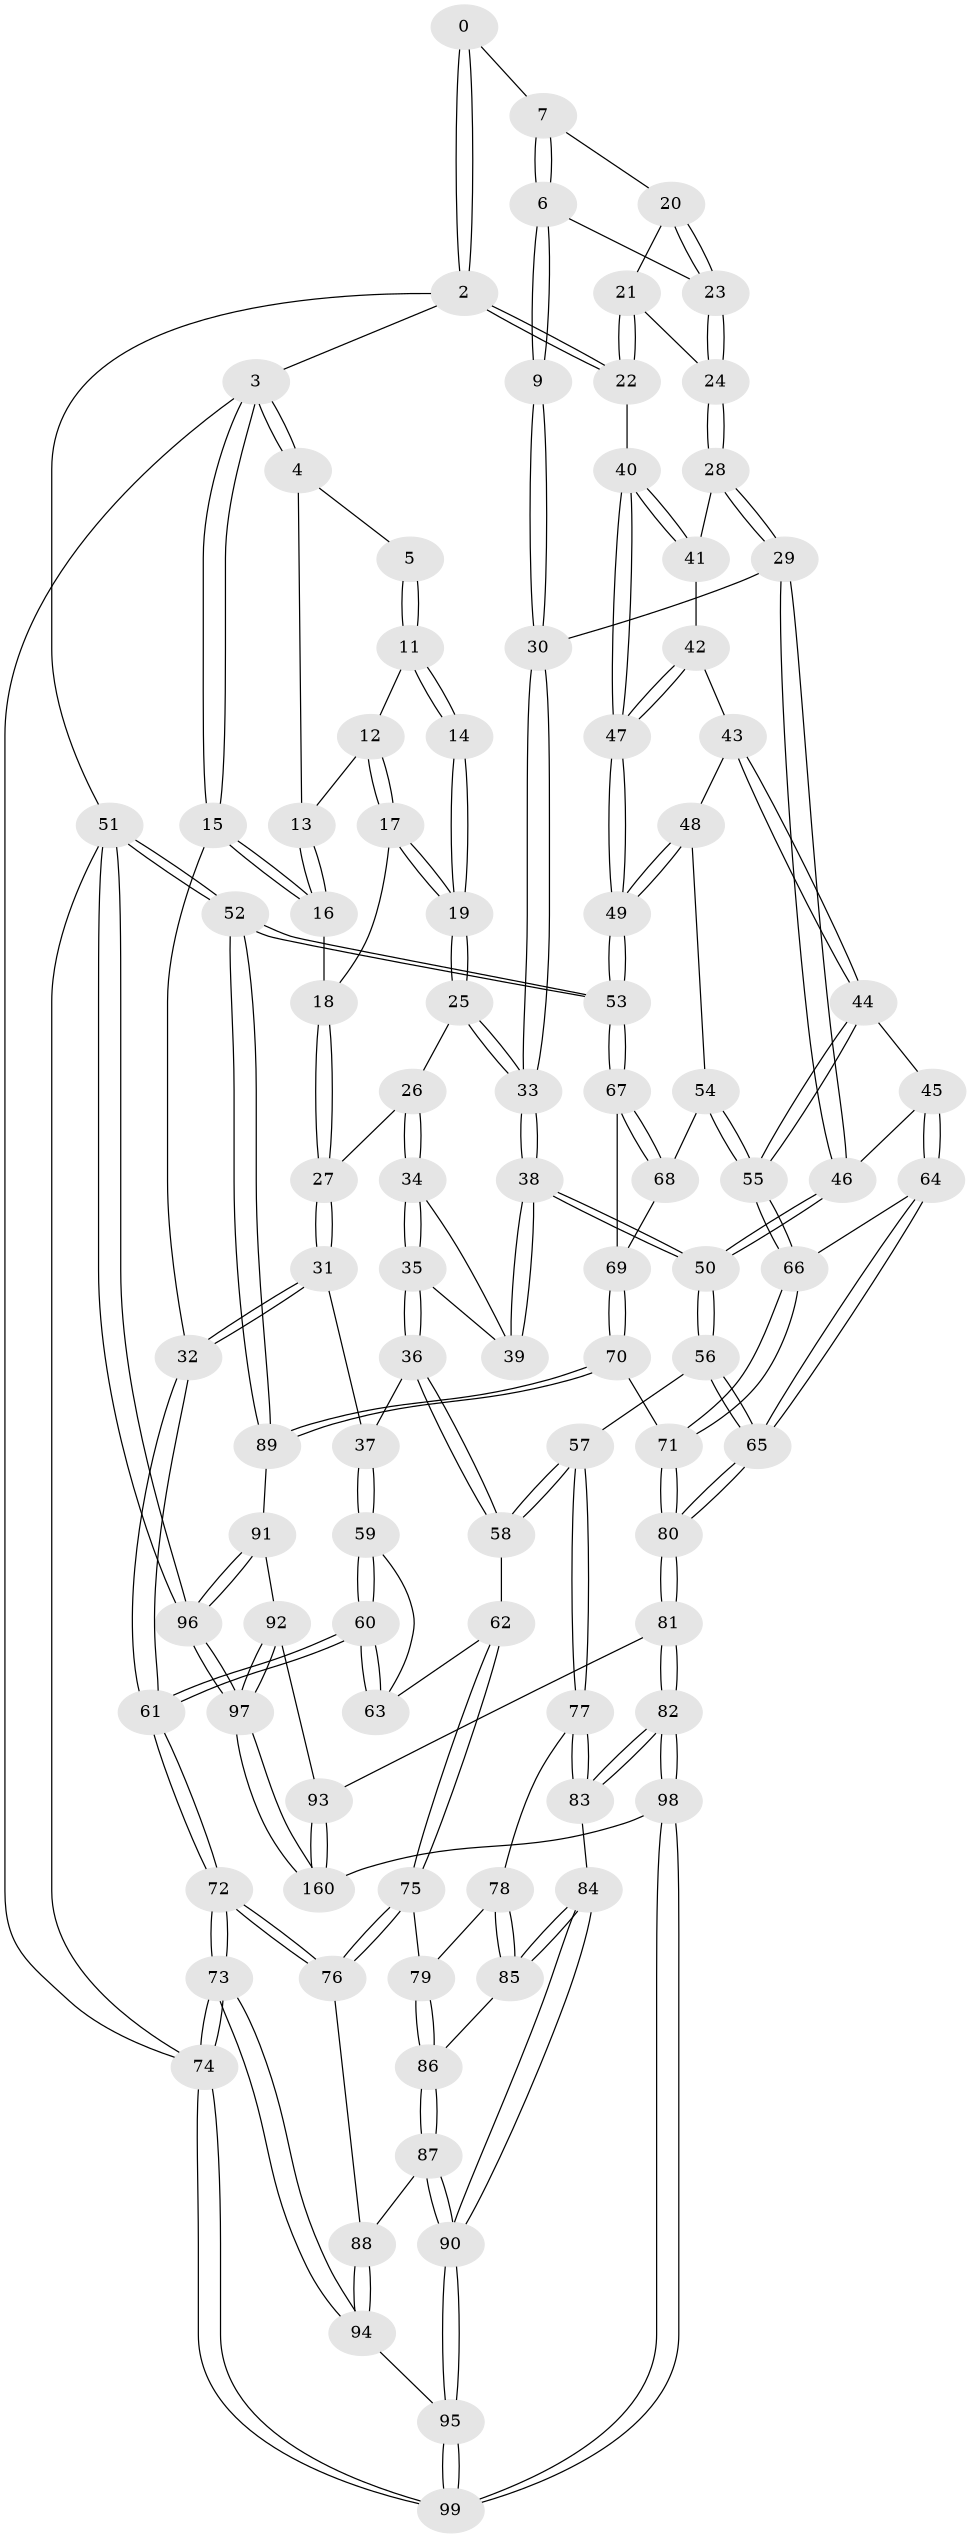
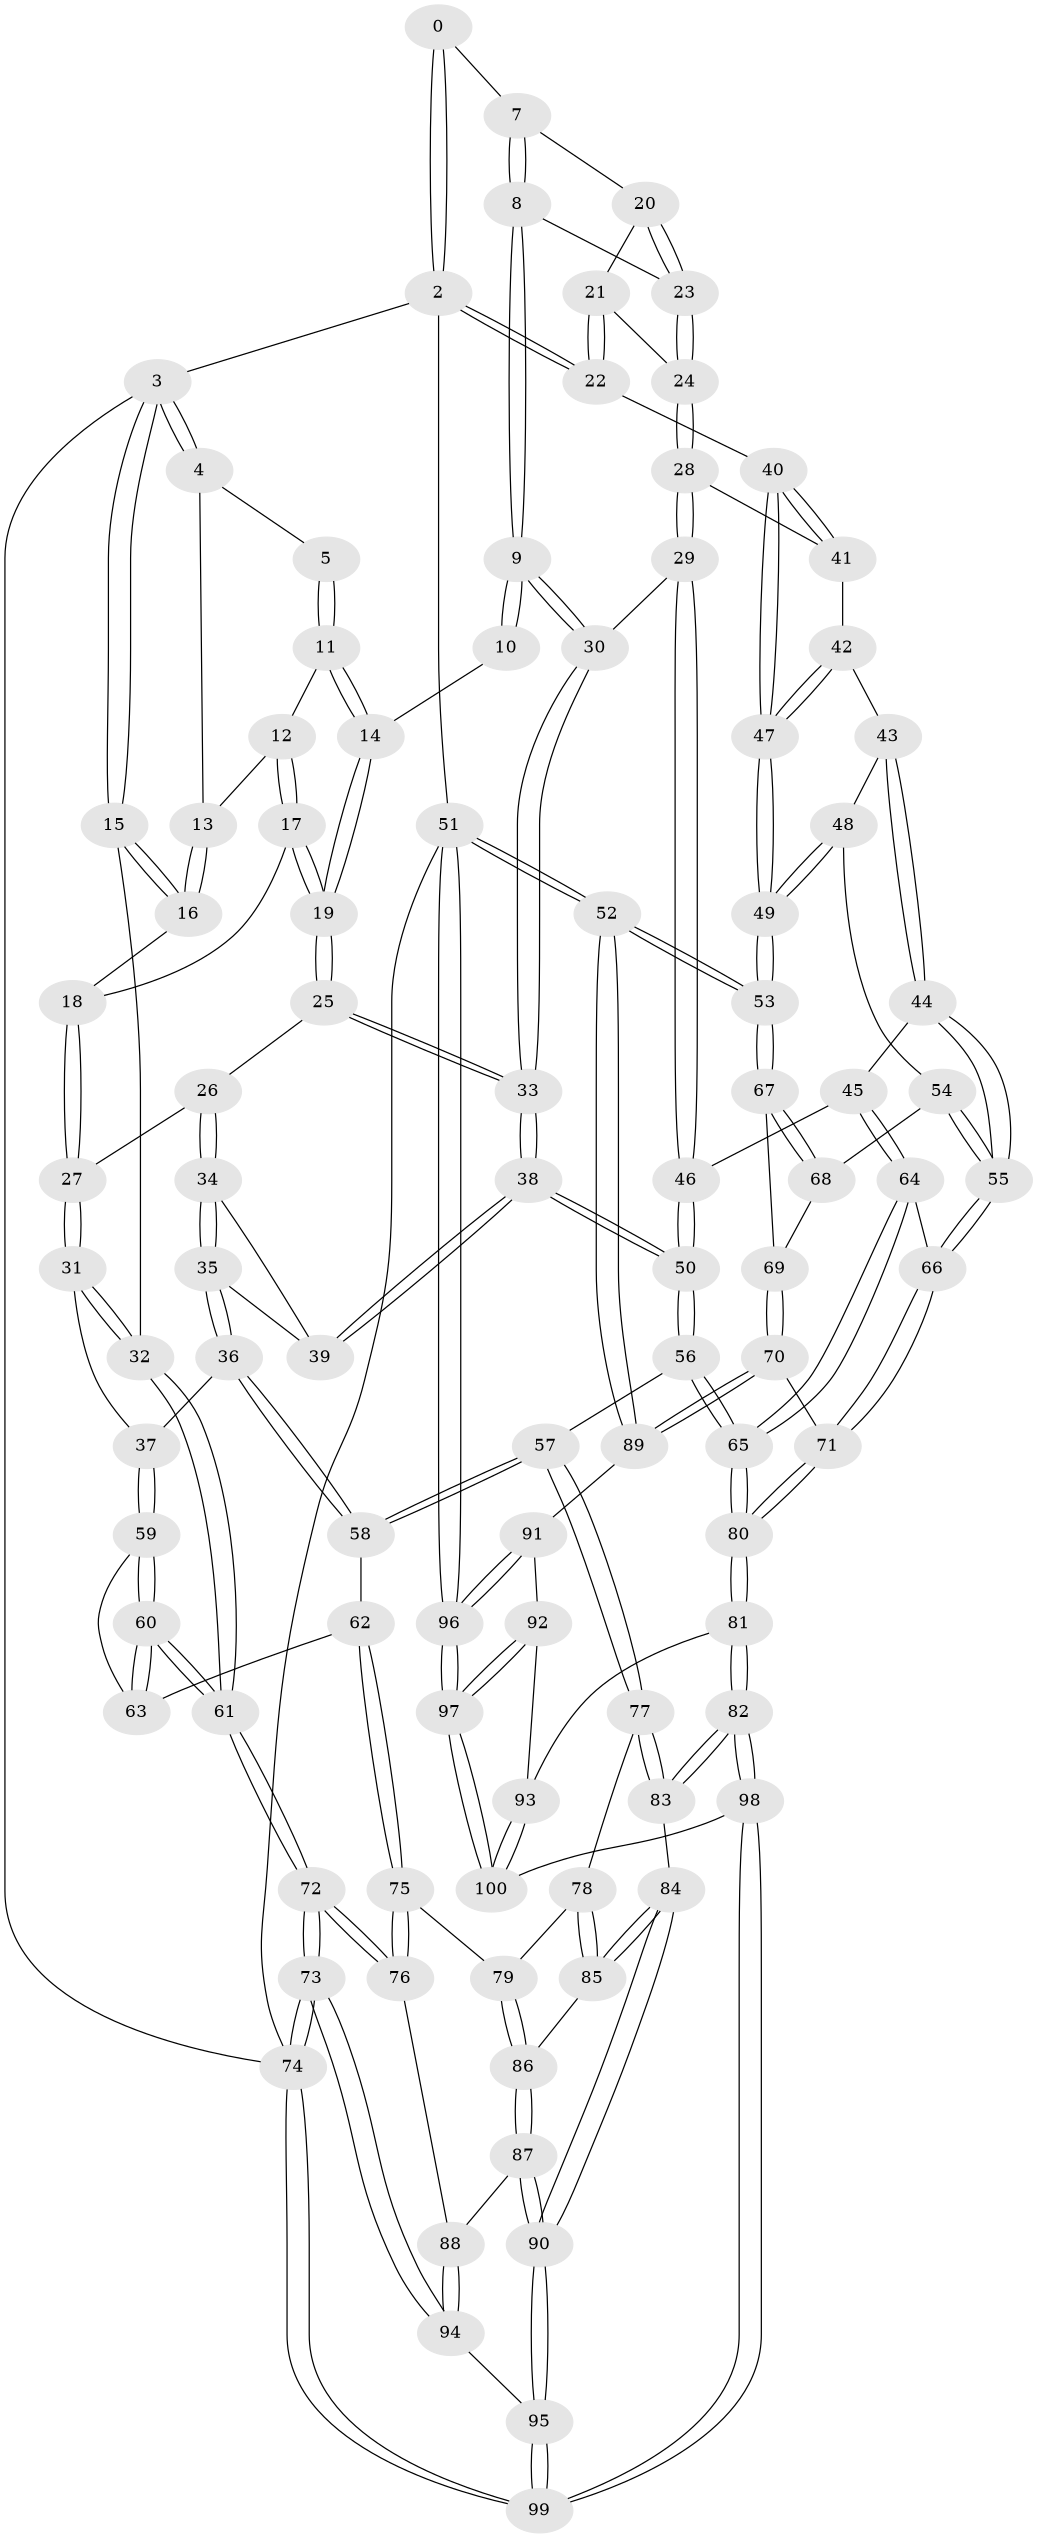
(543, 205) -> (517, 205)
none -> (506, 648)
(319, 1890) -> (492, 1890)
